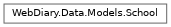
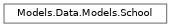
(85, 14) -> (85, 14)
